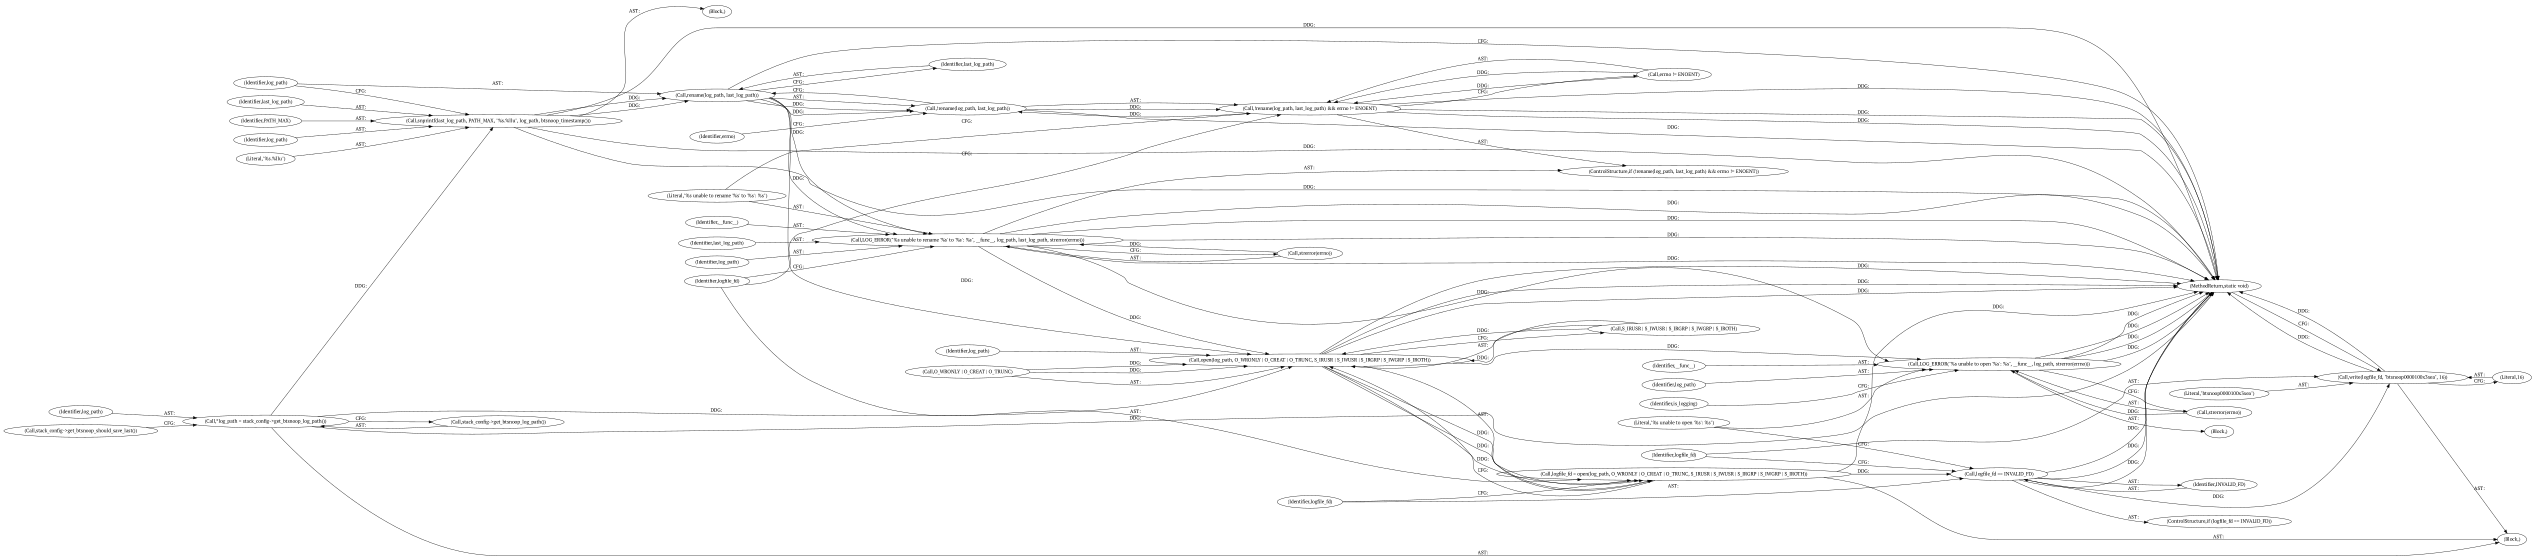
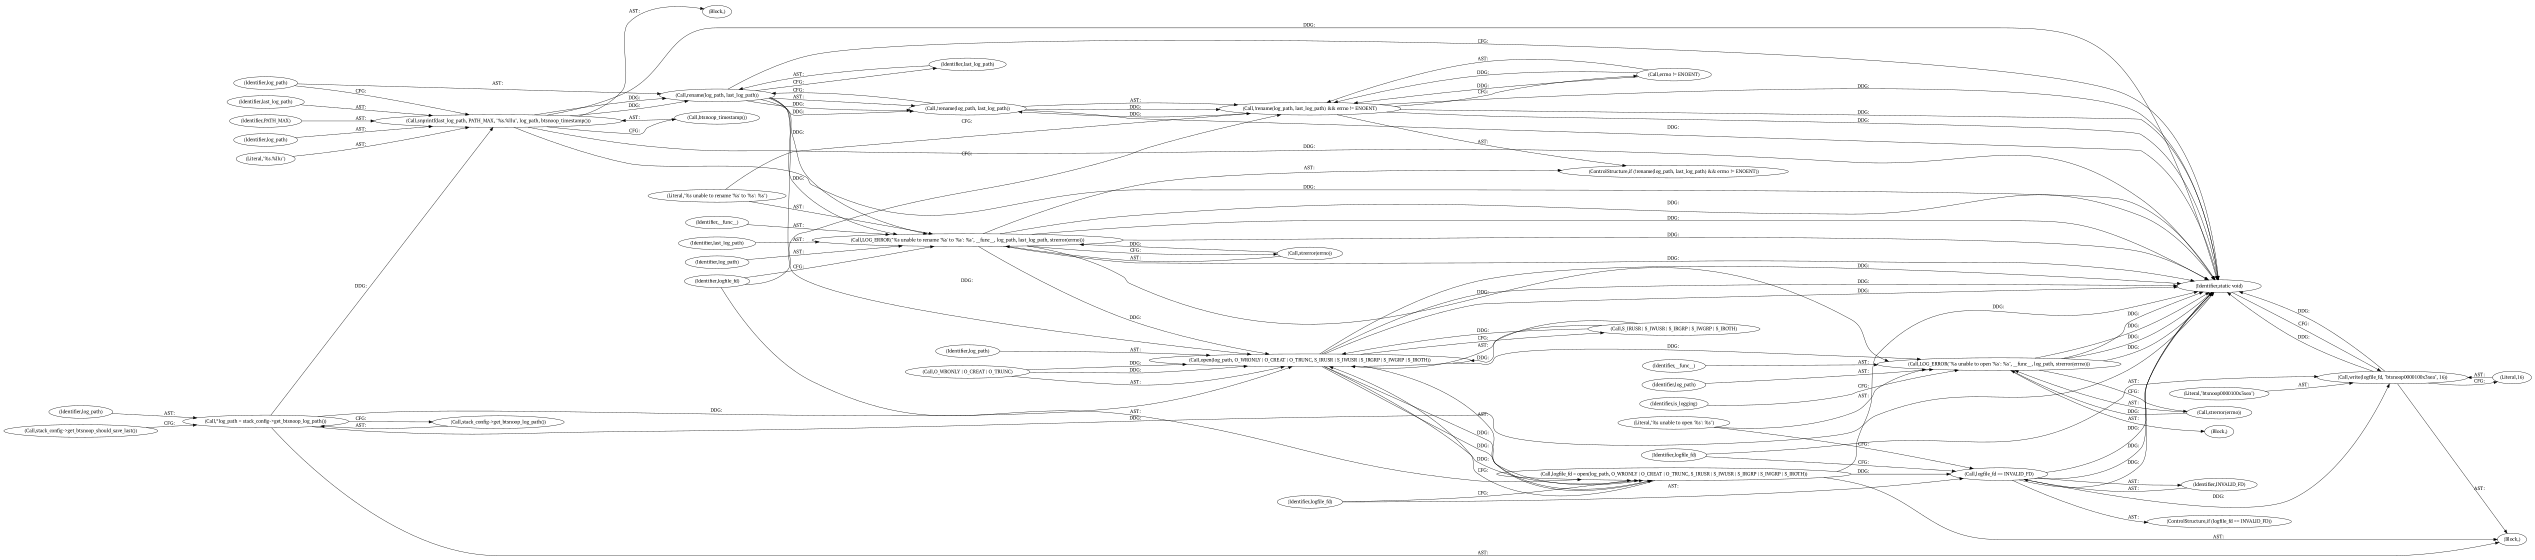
none -> (717, 118)
(717, 137) -> none
(2219, 286) -> (2219, 286)
